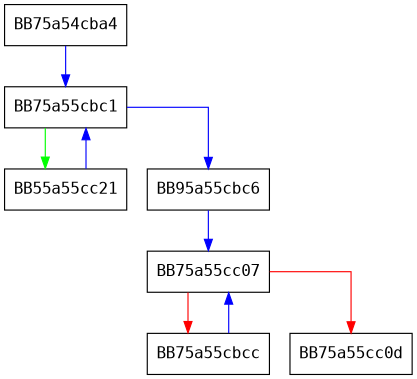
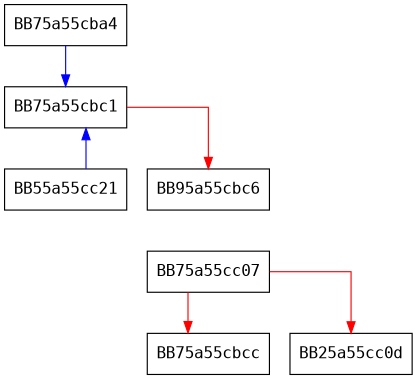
(66, 25) -> (66, 25)
(193, 107) -> (193, 107)
(45, 143) -> none
(208, 225) -> none
(229, 319) -> none
(351, 354) -> (351, 354)
